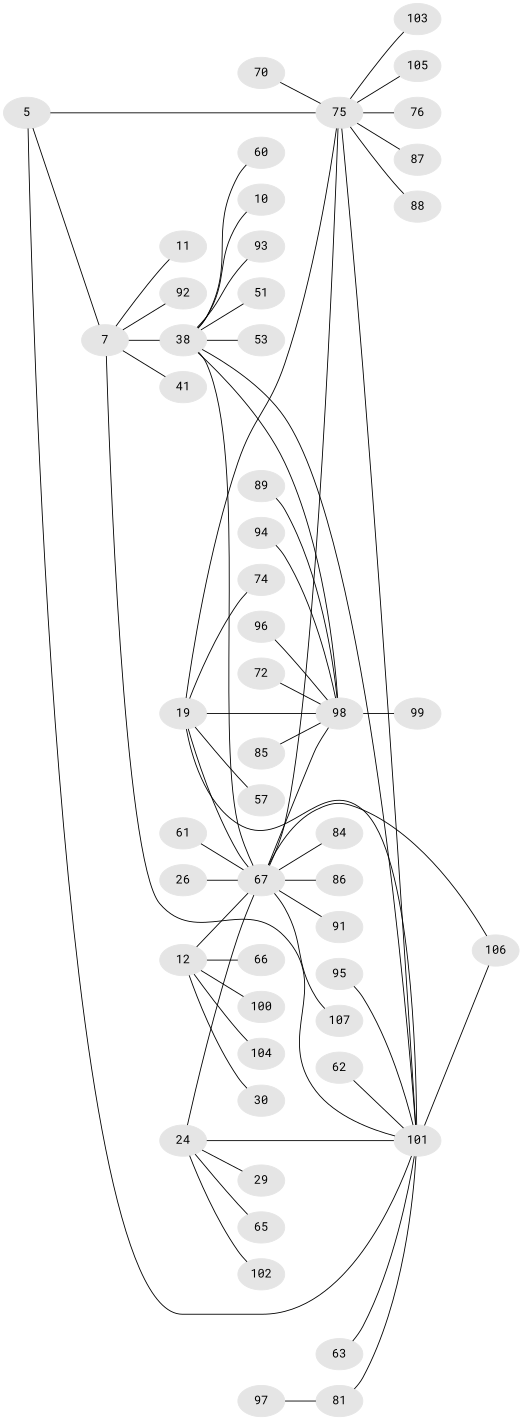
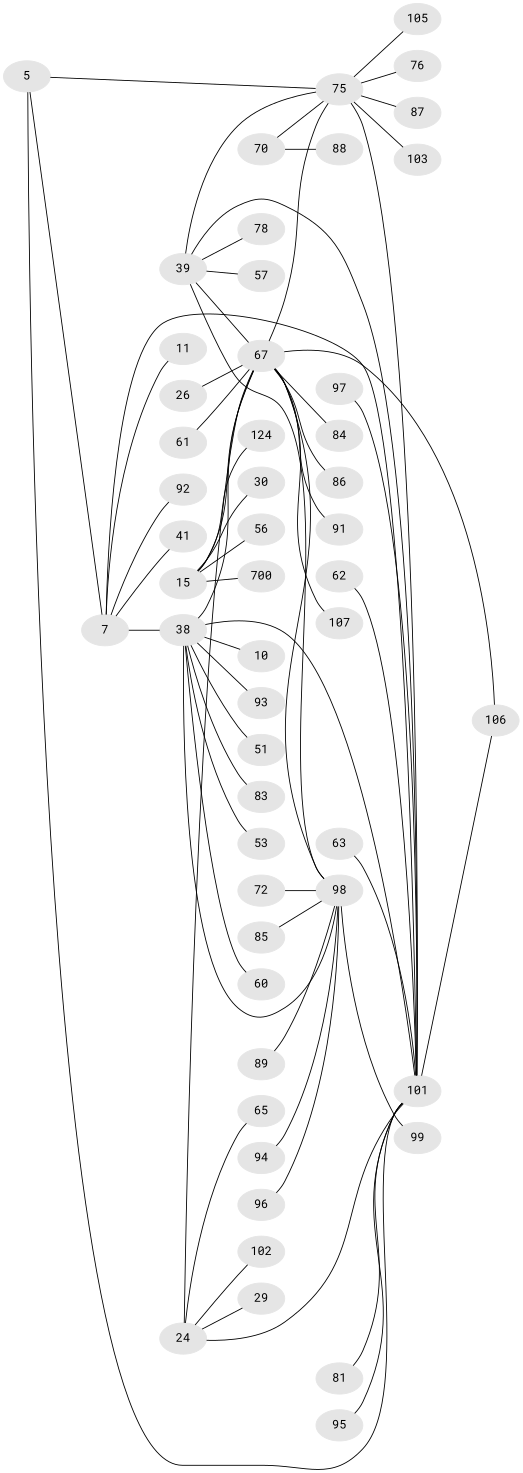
(376, 161) -> (300, 149)
(261, 580) -> (261, 229)
(183, 714) -> (183, 269)
none -> (261, 797)
(183, 960) -> (183, 583)
(261, 960) -> (261, 530)
(261, 1007) -> (261, 576)
(261, 1054) -> (261, 436)
(300, 1401) -> (410, 735)
